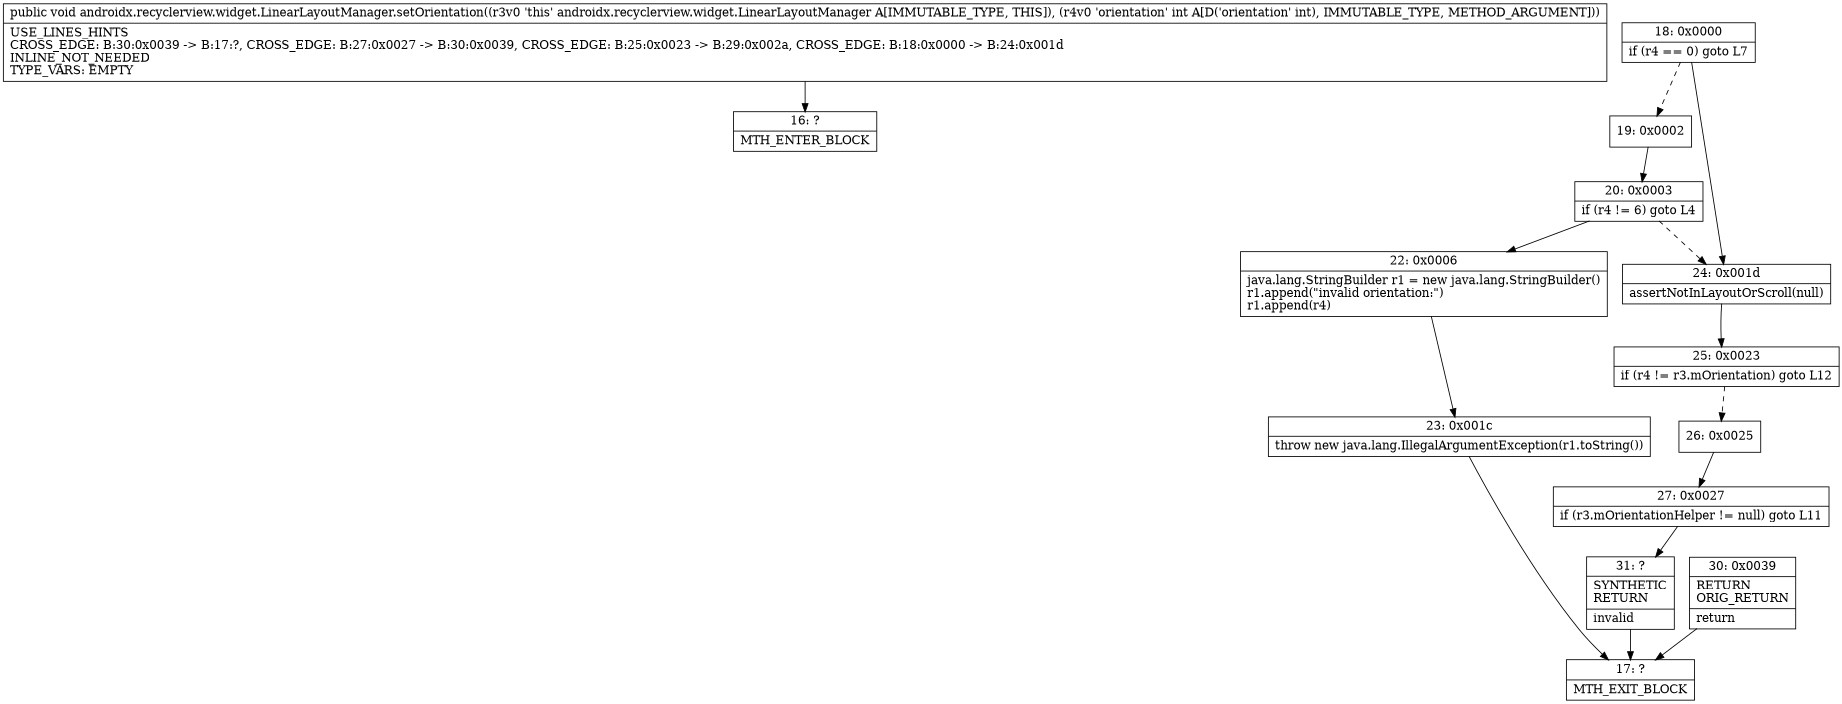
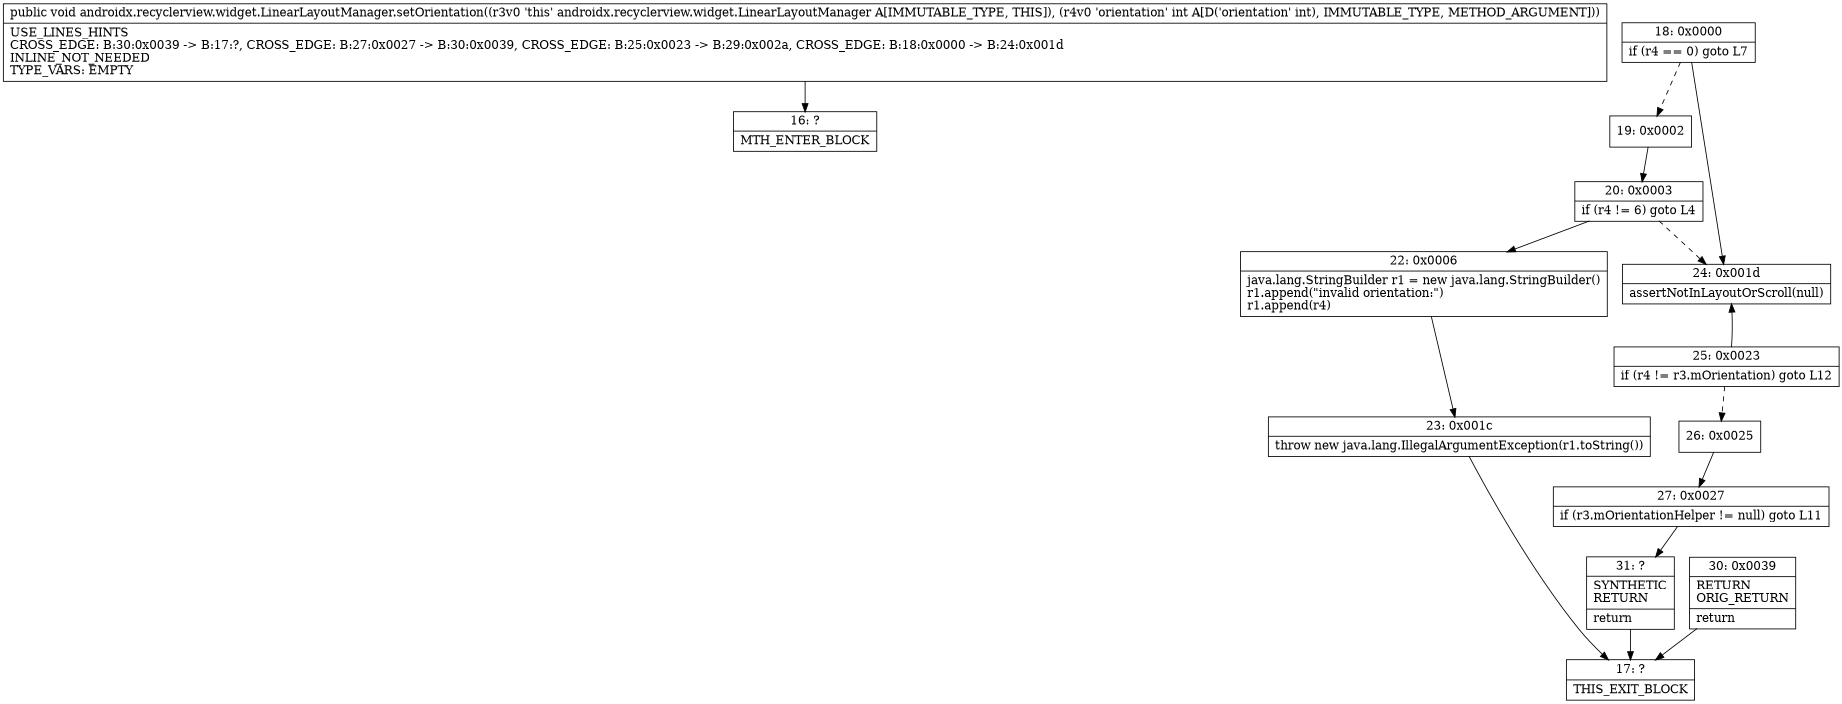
(1721, 321) -> (1732, 330)
(1614, 619) -> (1613, 619)
(1630, 690) -> (1630, 690)
